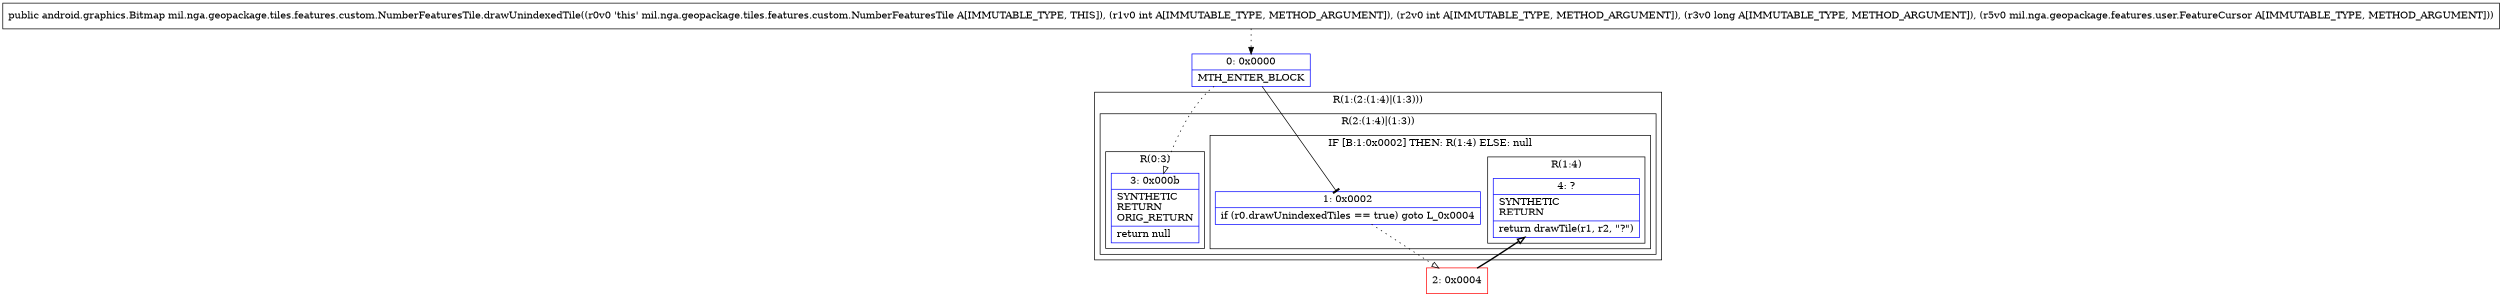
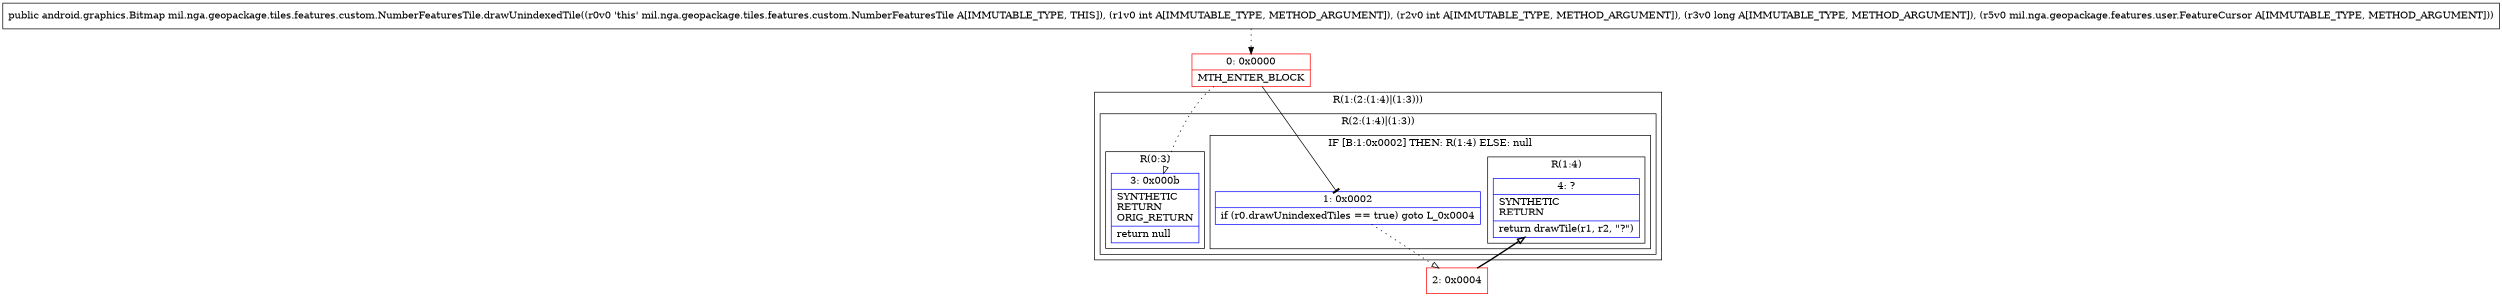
(1251, 70) -> (1251, 70)
